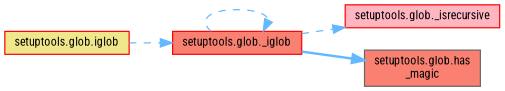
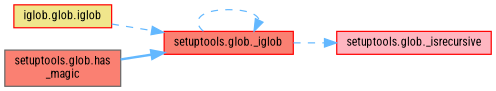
(67, 43) -> (63, 16)
(327, 55) -> (136, 57)
